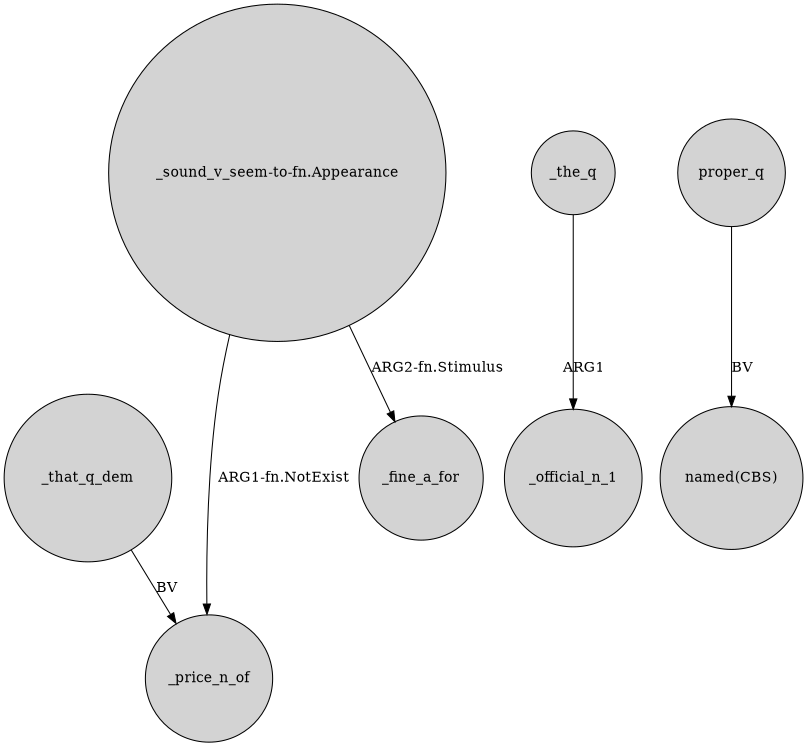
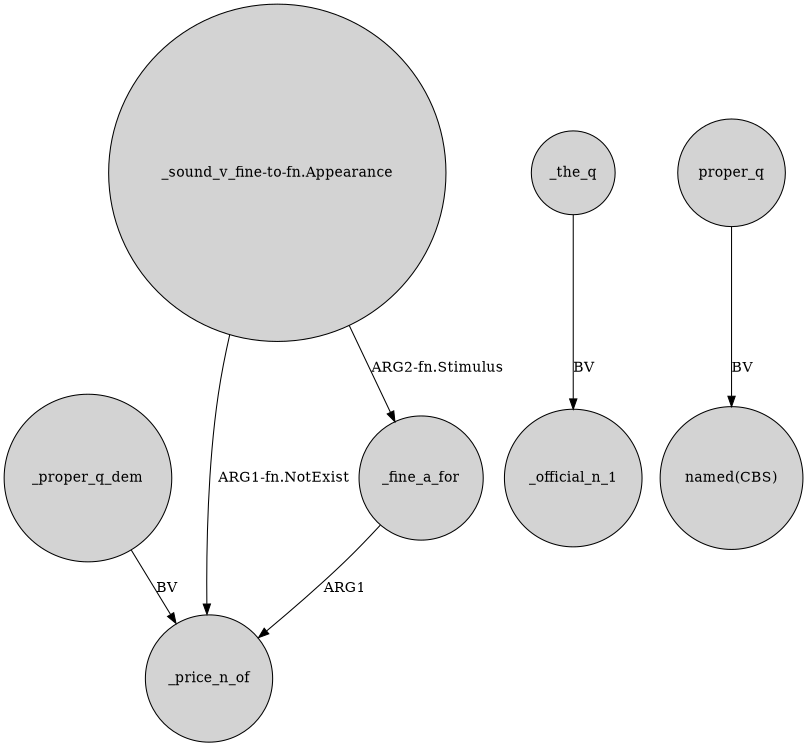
(277, 173) -> (277, 173)
(584, 368) -> (584, 368)
(88, 478) -> (88, 478)
none -> (325, 580)
